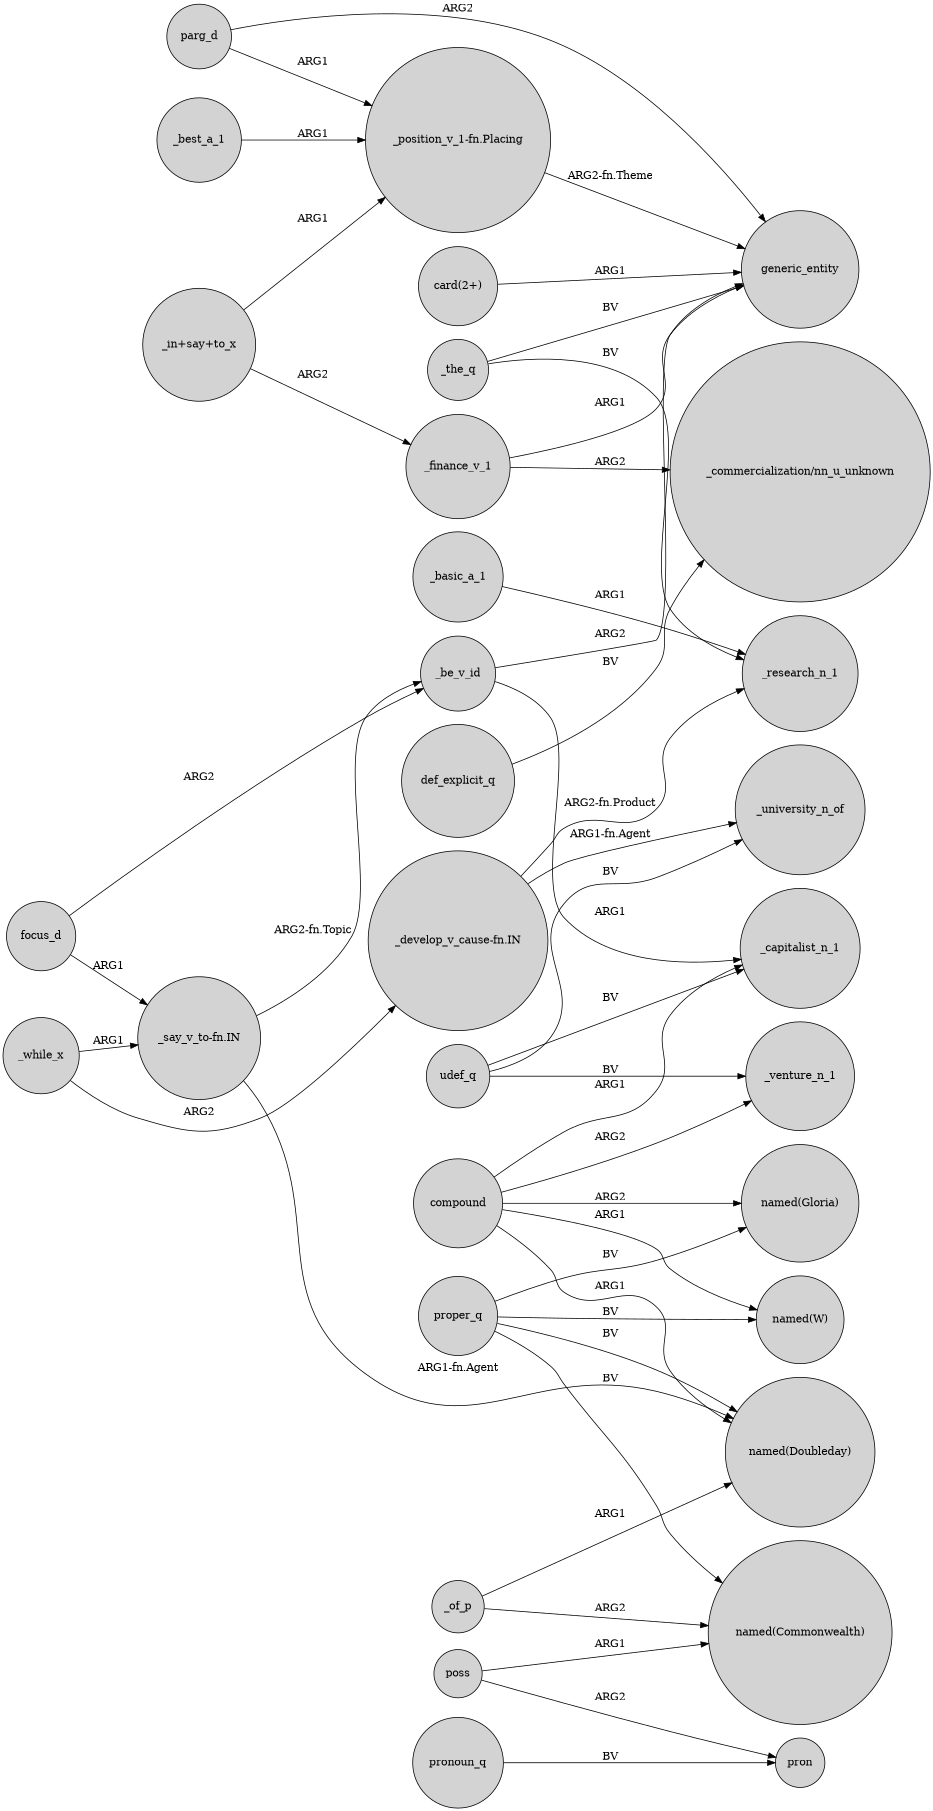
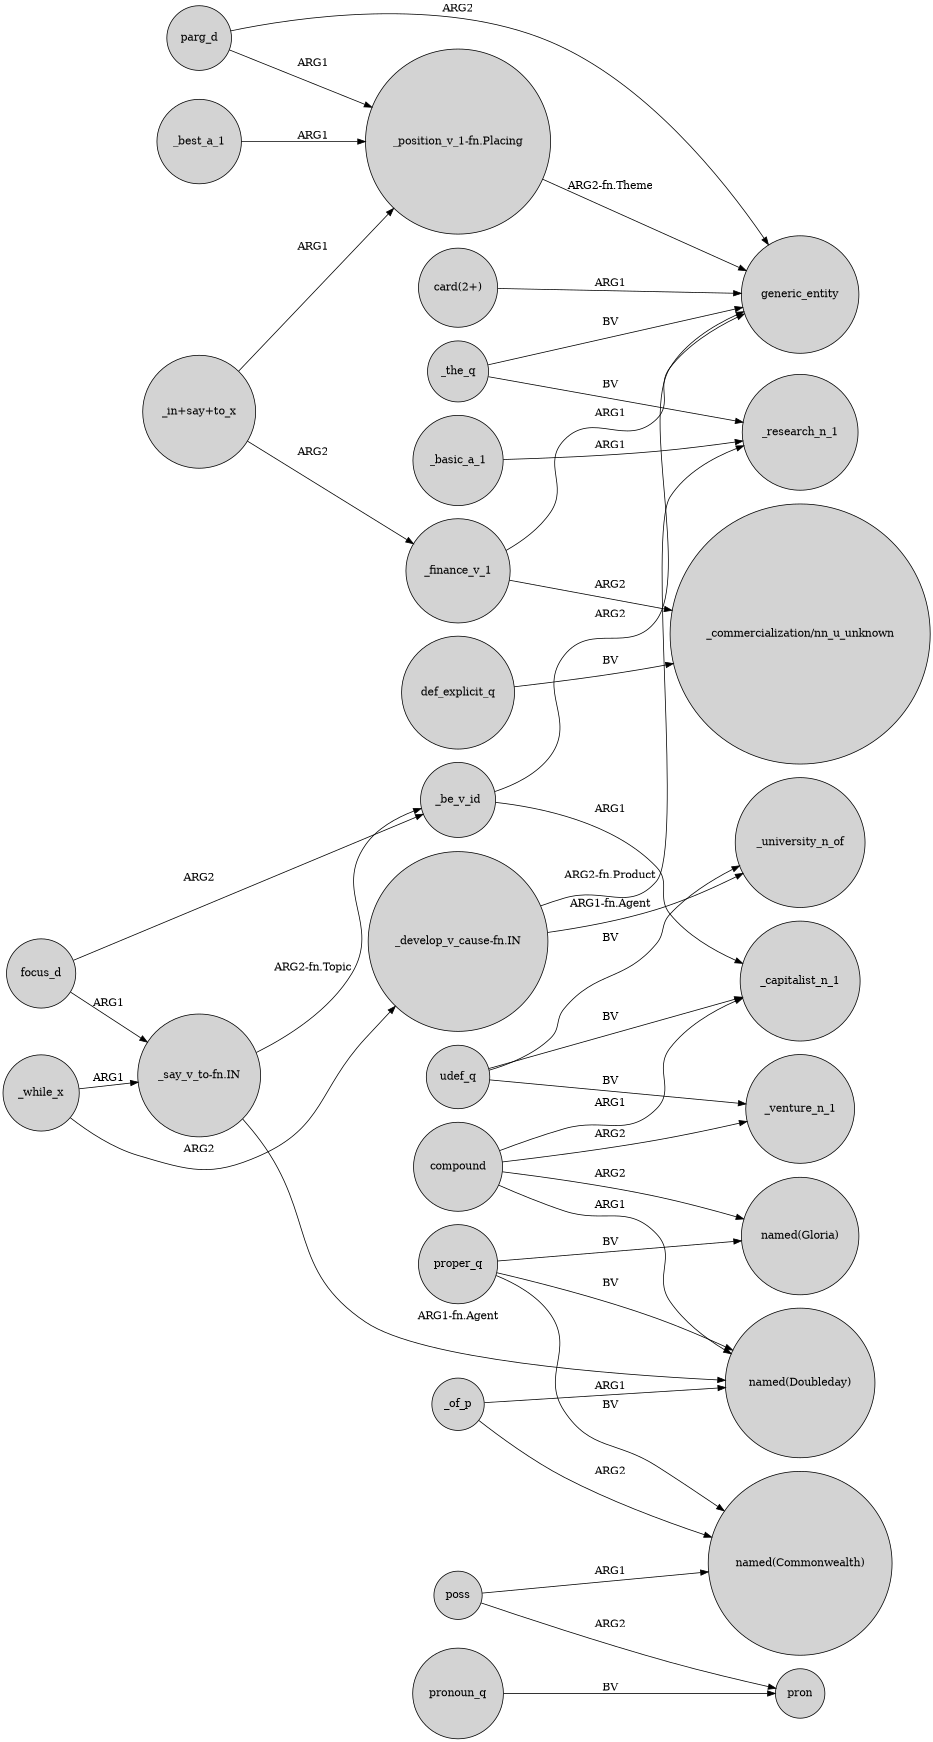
(800, 1320) -> none
